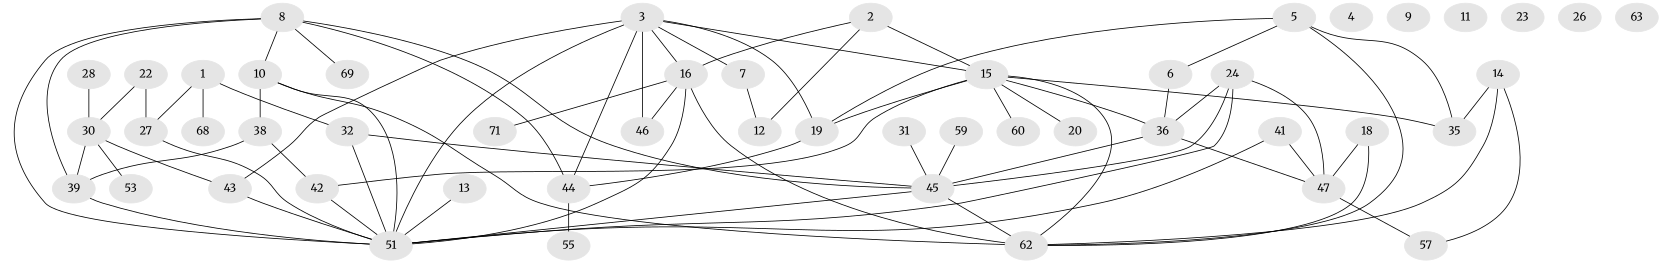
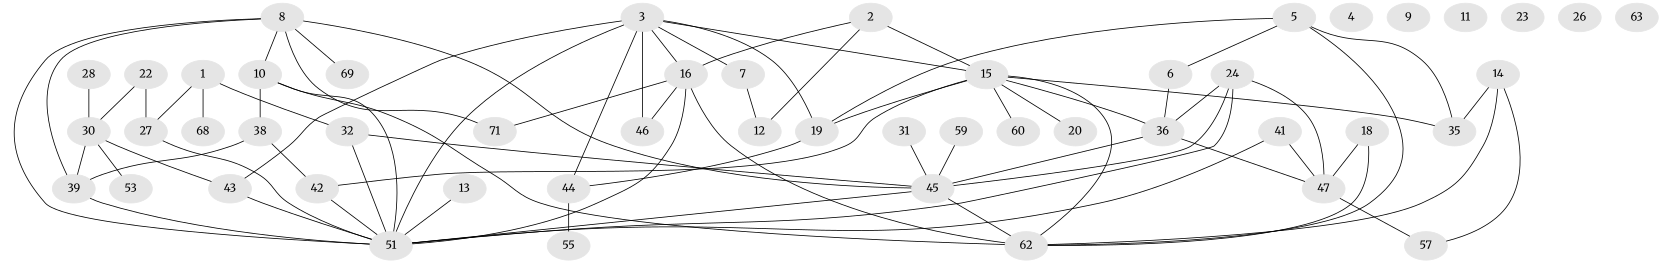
(451, 72) -> (392, 111)
